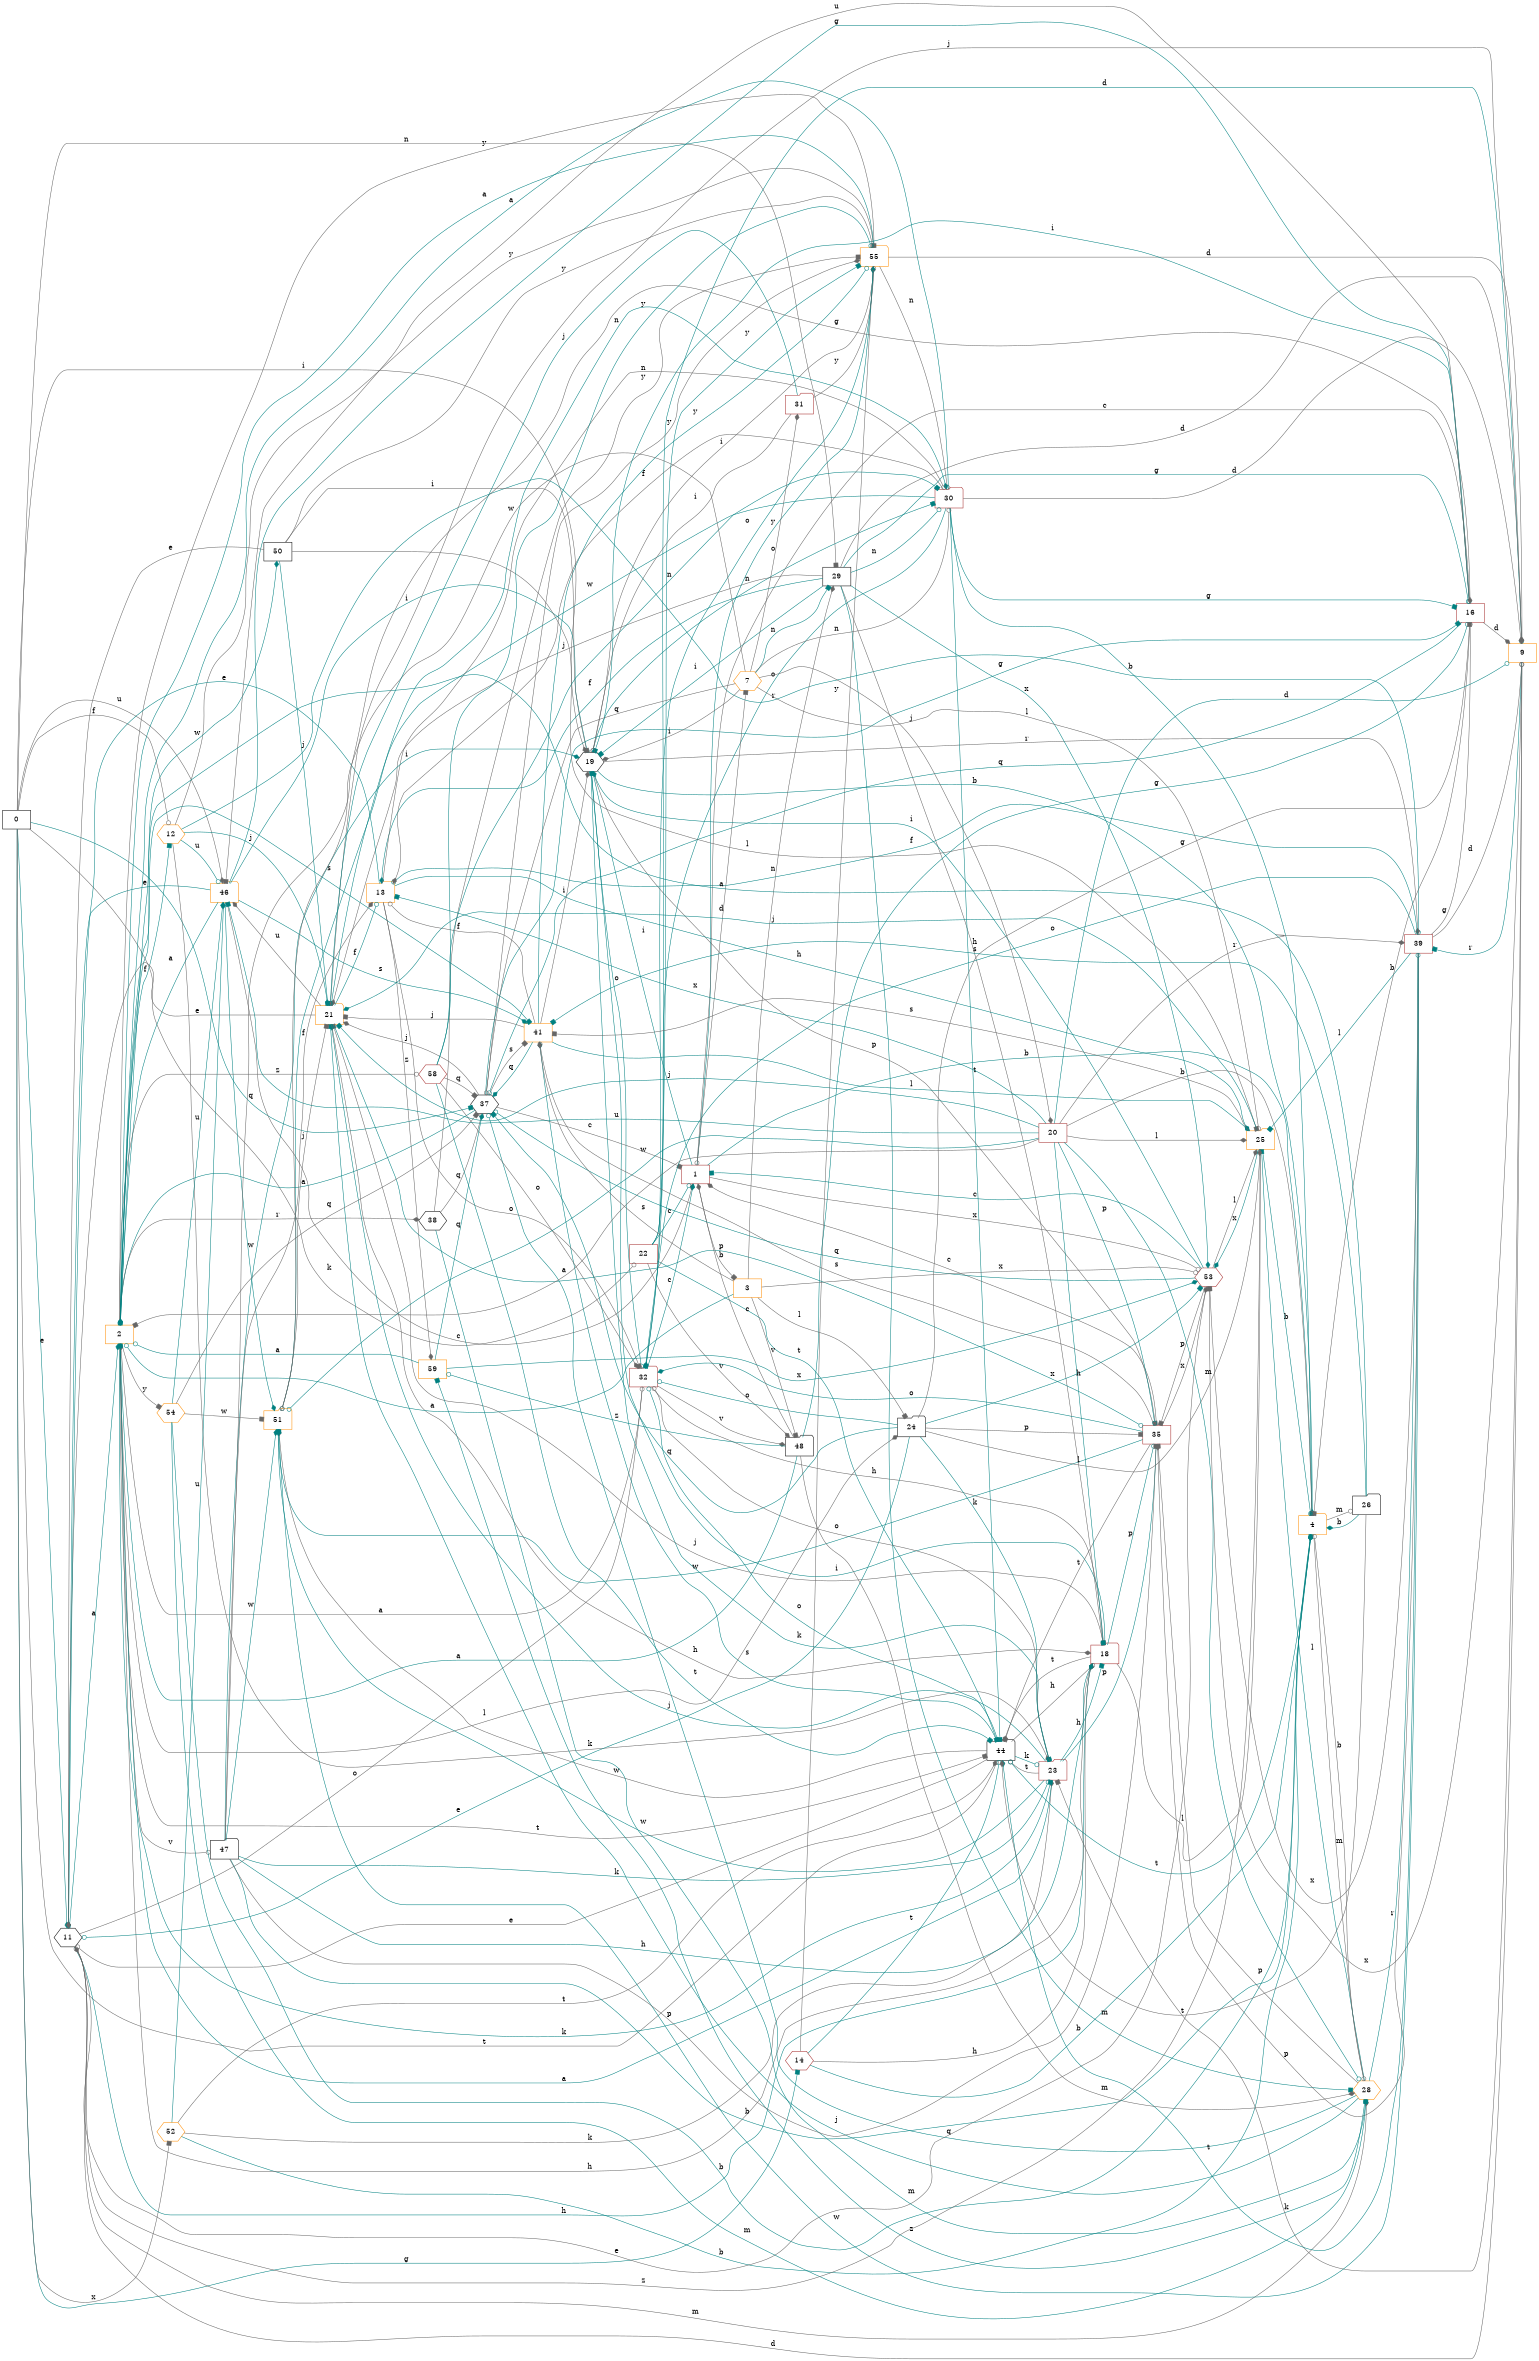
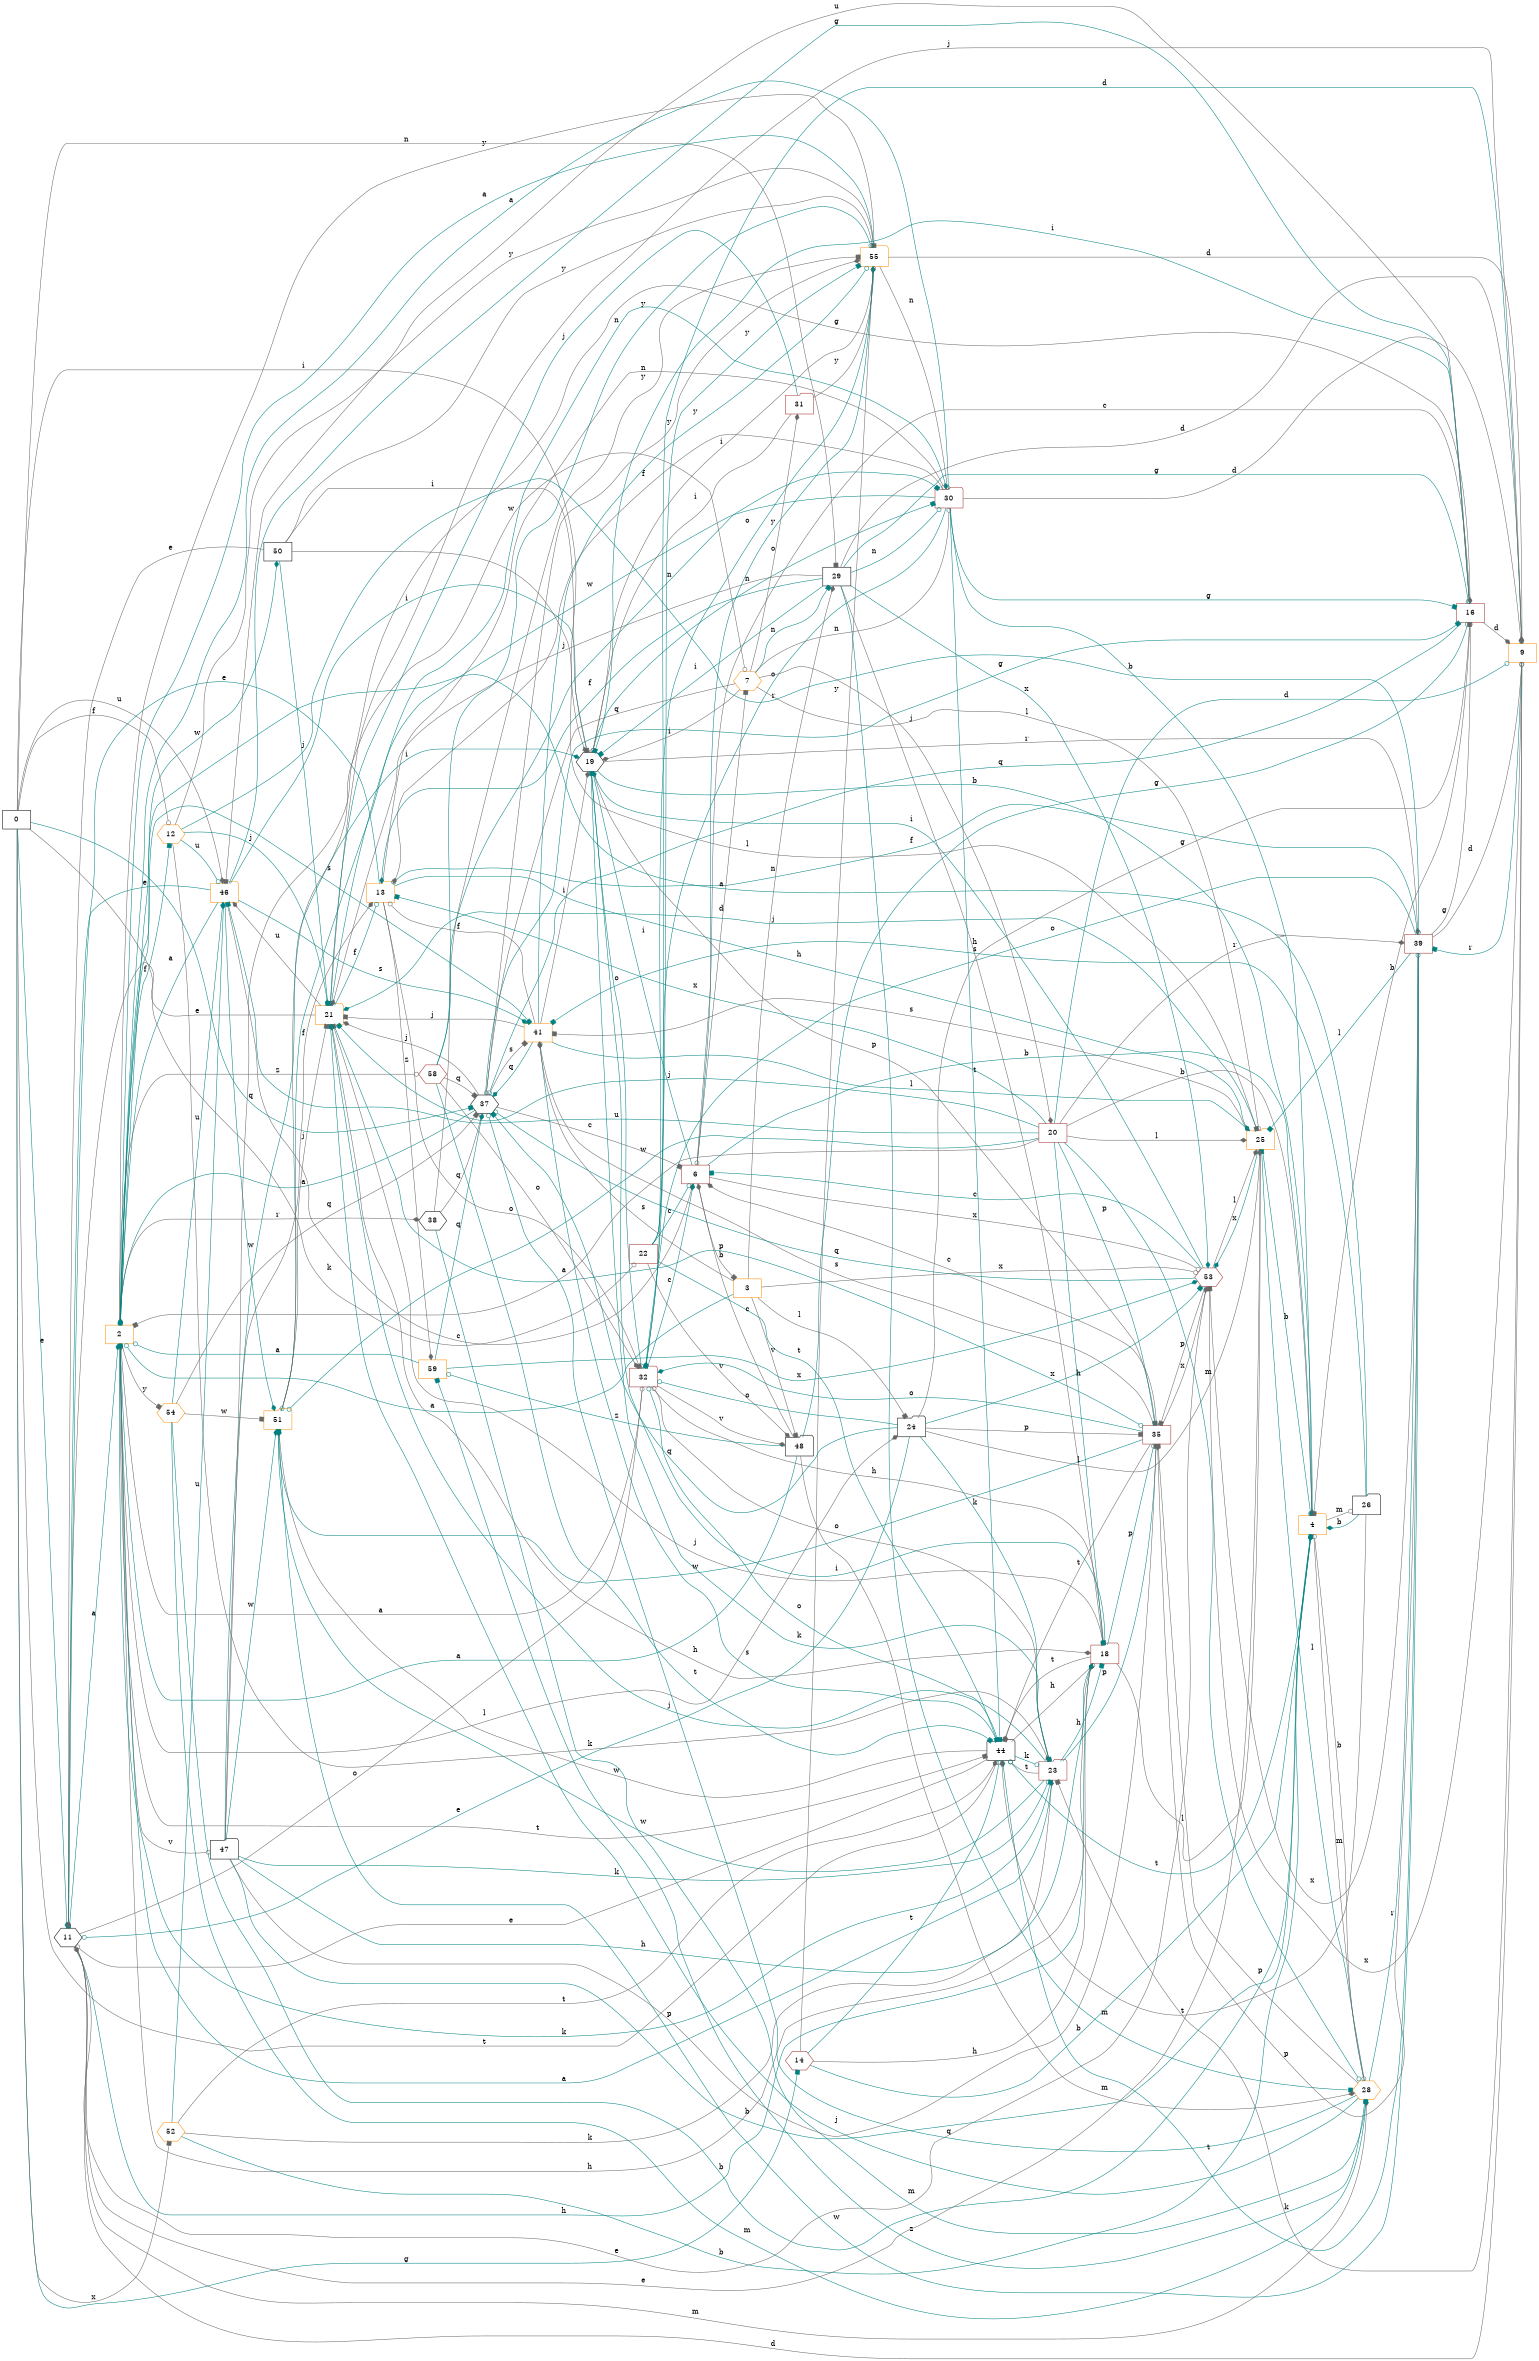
(379, 706) -> (376, 710)
(95, 806) -> (95, 806)
(696, 1174) -> (696, 1174)
(644, 2281) -> (644, 2281)
